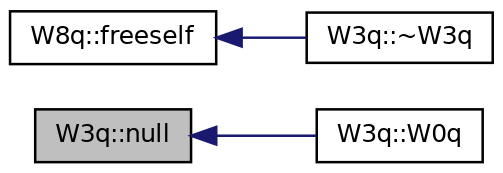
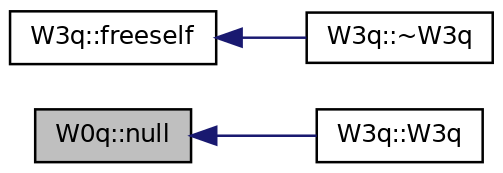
(113, 38) -> (113, 38)
(113, 136) -> (113, 136)
(400, 136) -> (400, 136)
